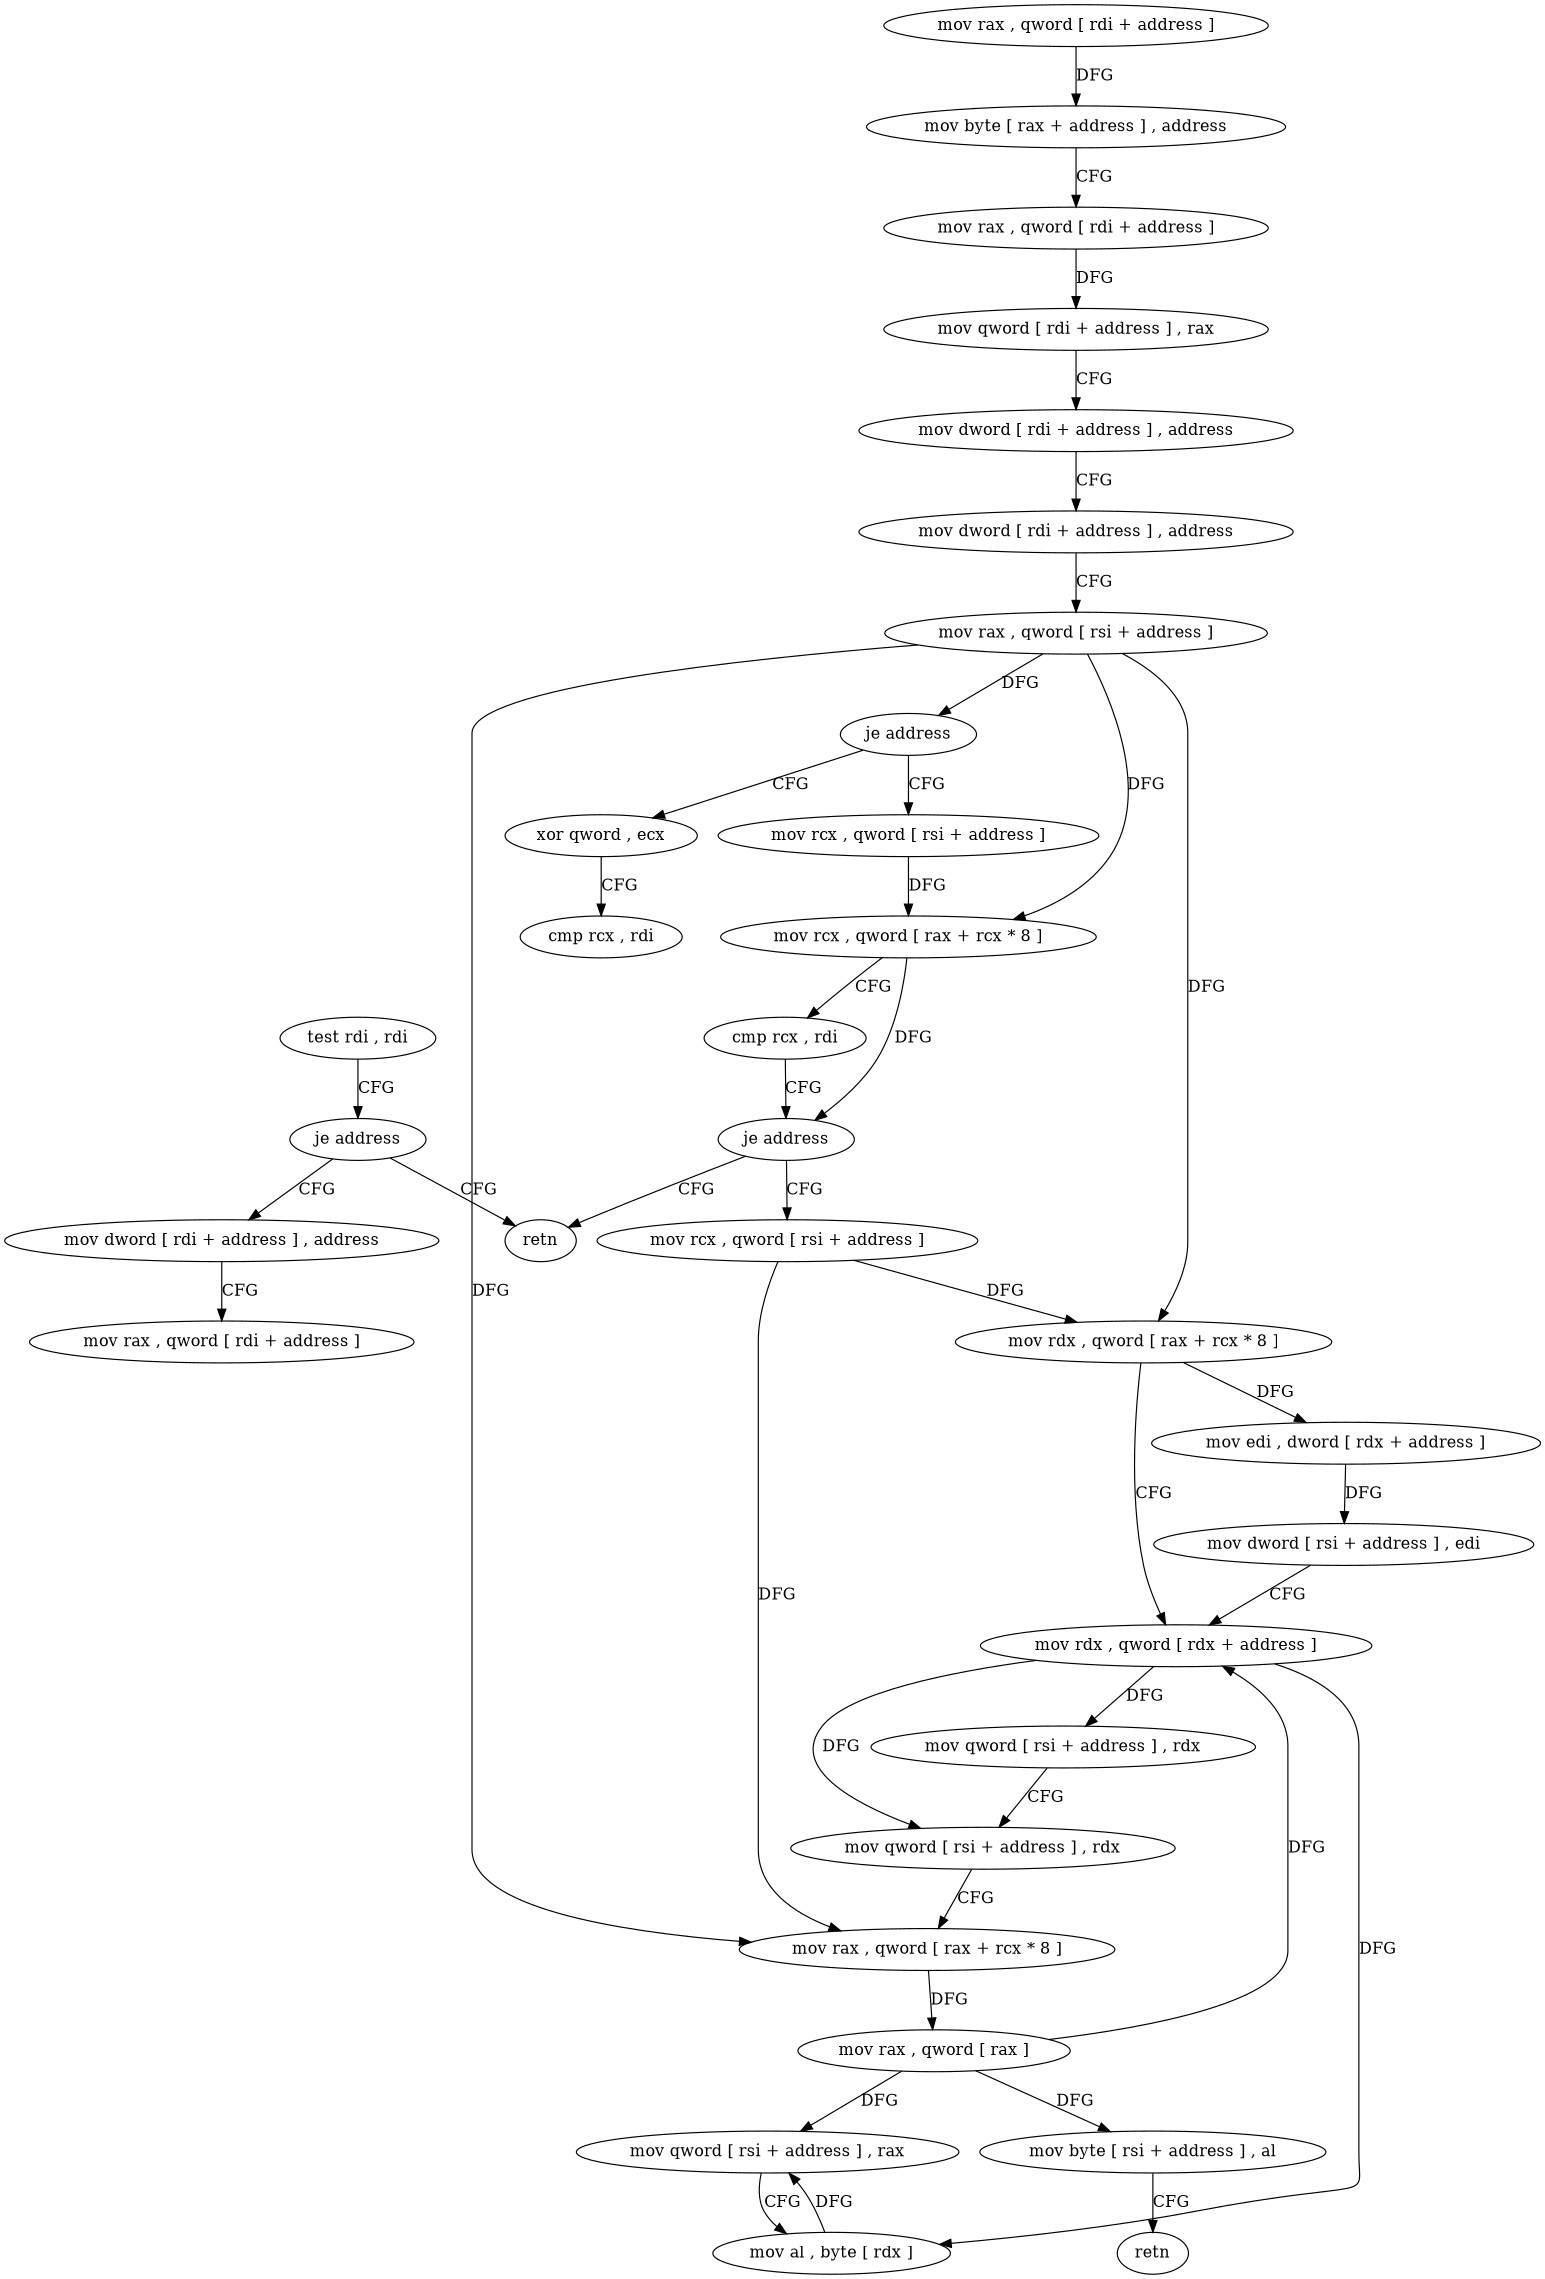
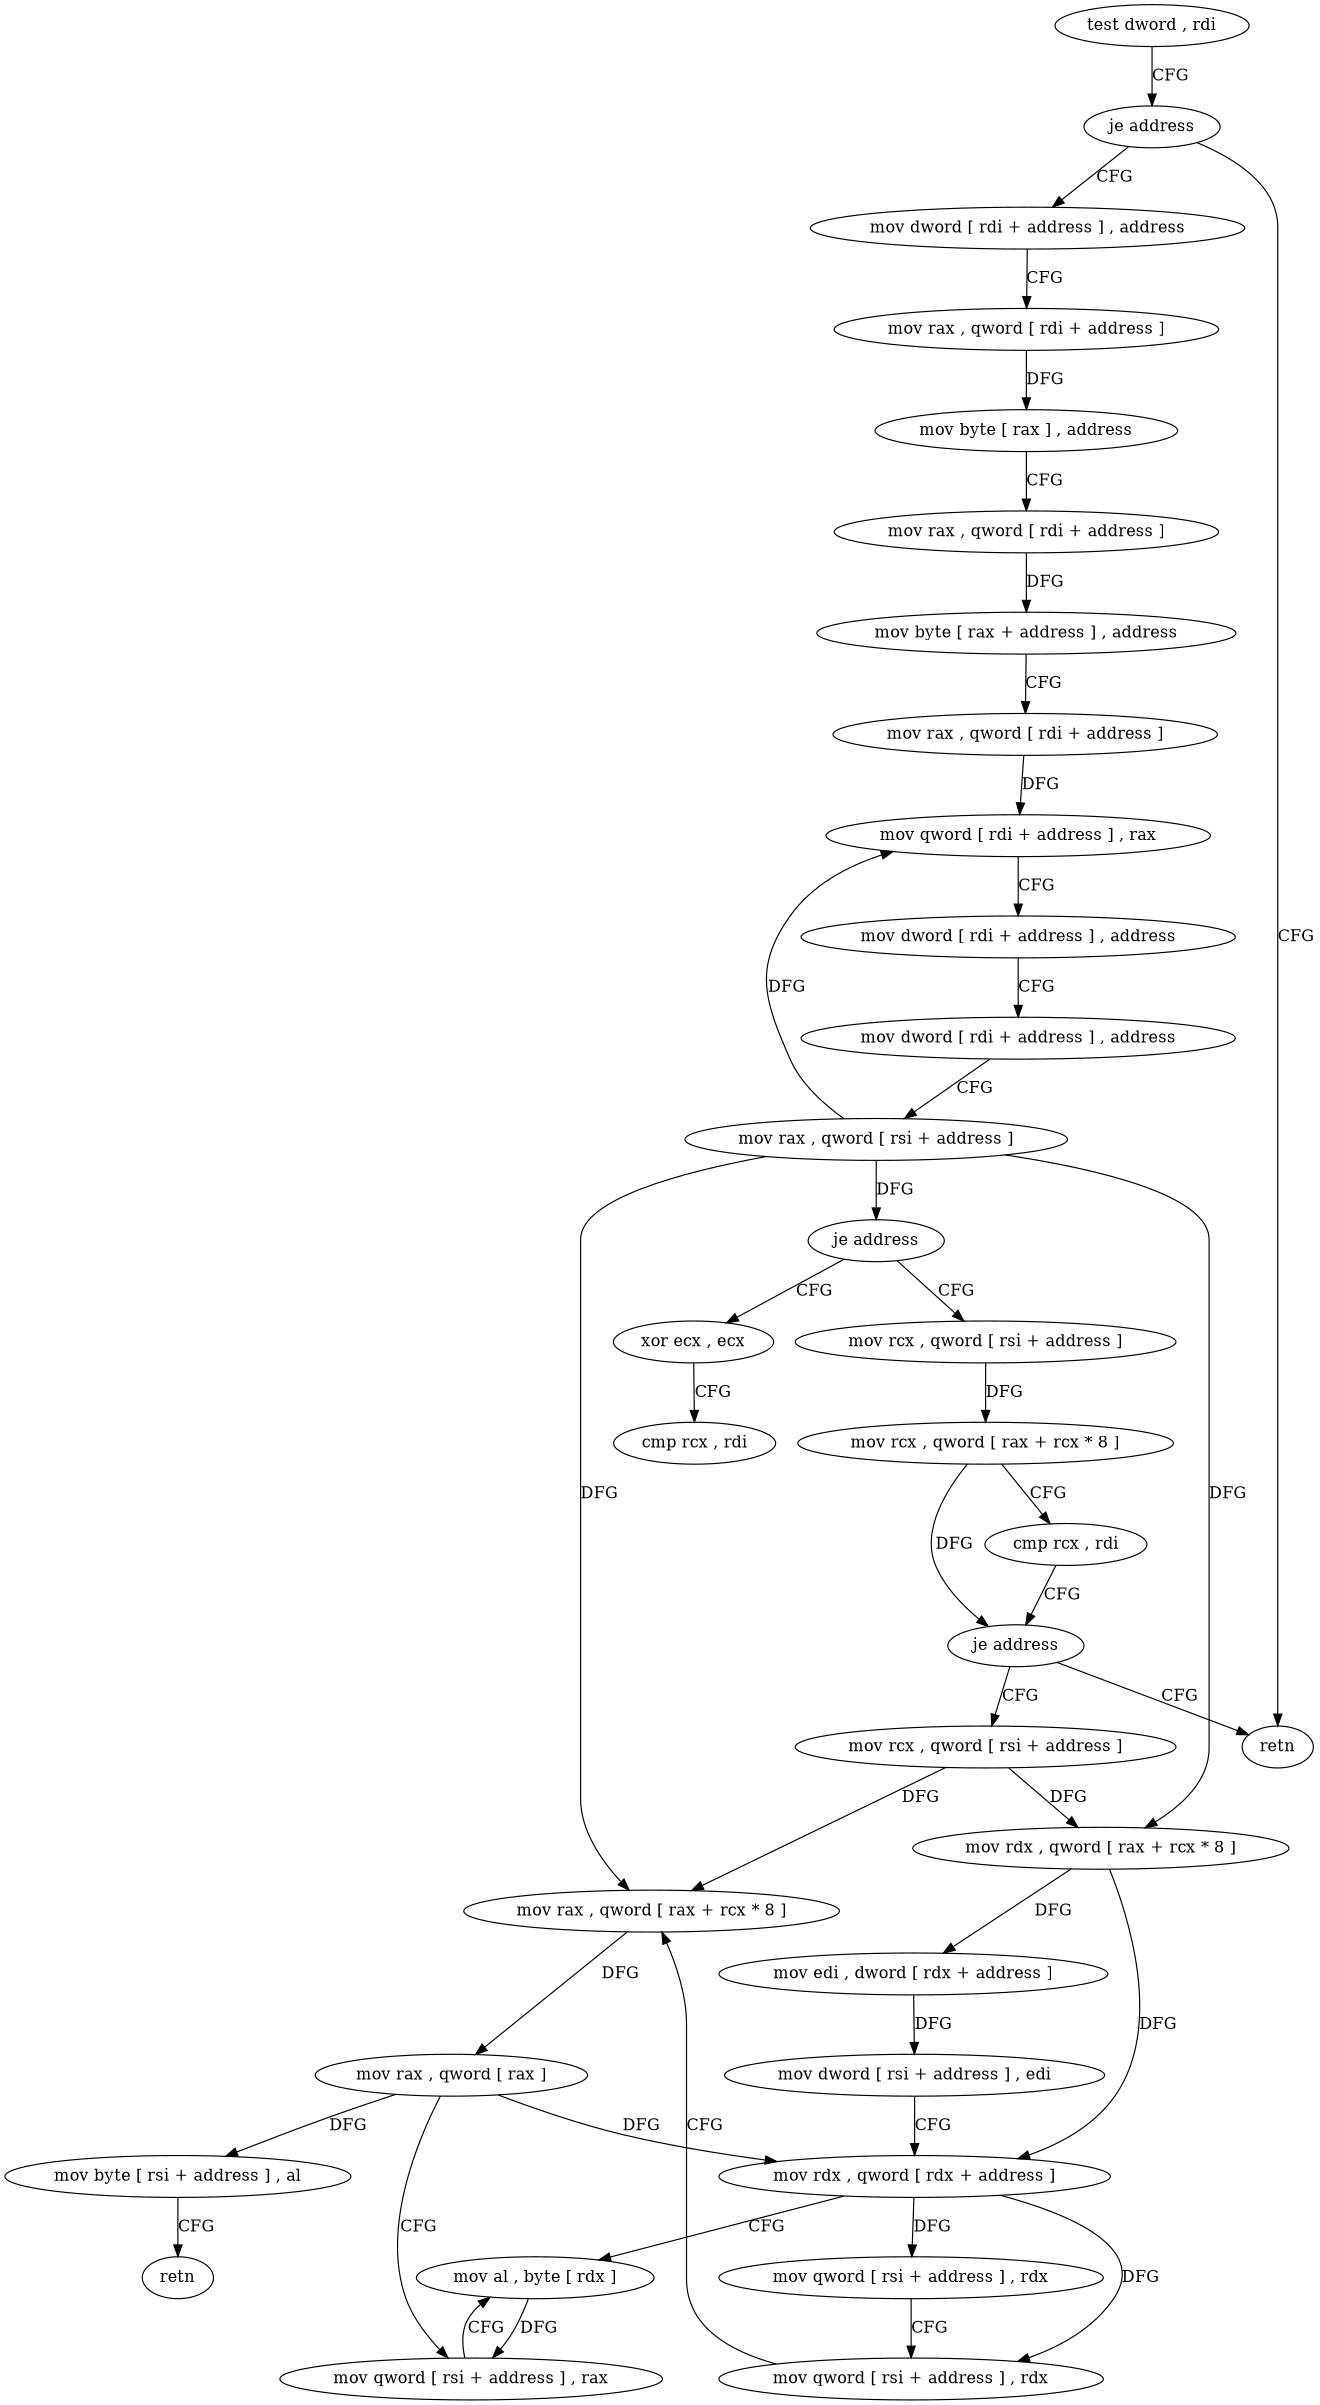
none -> (1026, 431)
(1127, 806) -> (767, 972)
(601, 836) -> (693, 1342)
(358, 1038) -> (1152, 26)
(1154, 1494) -> (1158, 2025)
(1378, 1950) -> (767, 2227)
(880, 2101) -> (419, 2227)
